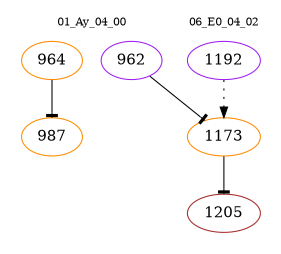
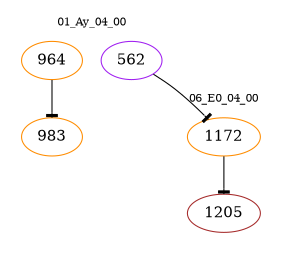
(224, 23) -> (224, 99)
(132, 60) -> (132, 60)
(224, 60) -> none
(52, 137) -> (52, 137)
(224, 137) -> (224, 137)
